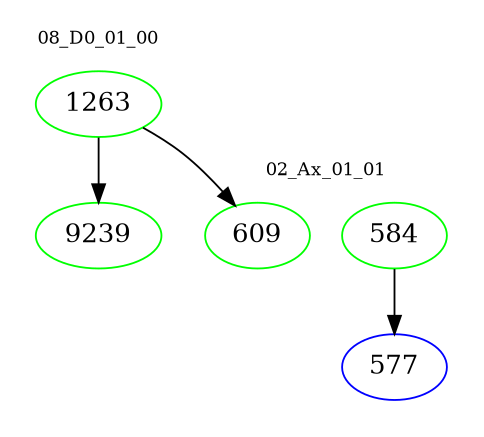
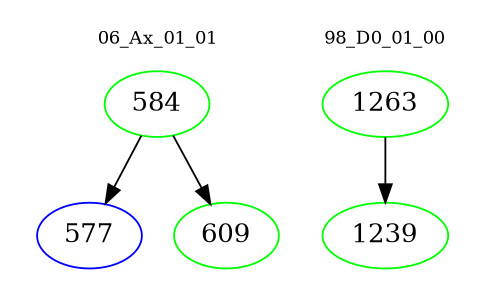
(99, 39) -> (385, 39)
(201, 170) -> (187, 162)
(326, 171) -> (158, 39)
(99, 236) -> (385, 236)
